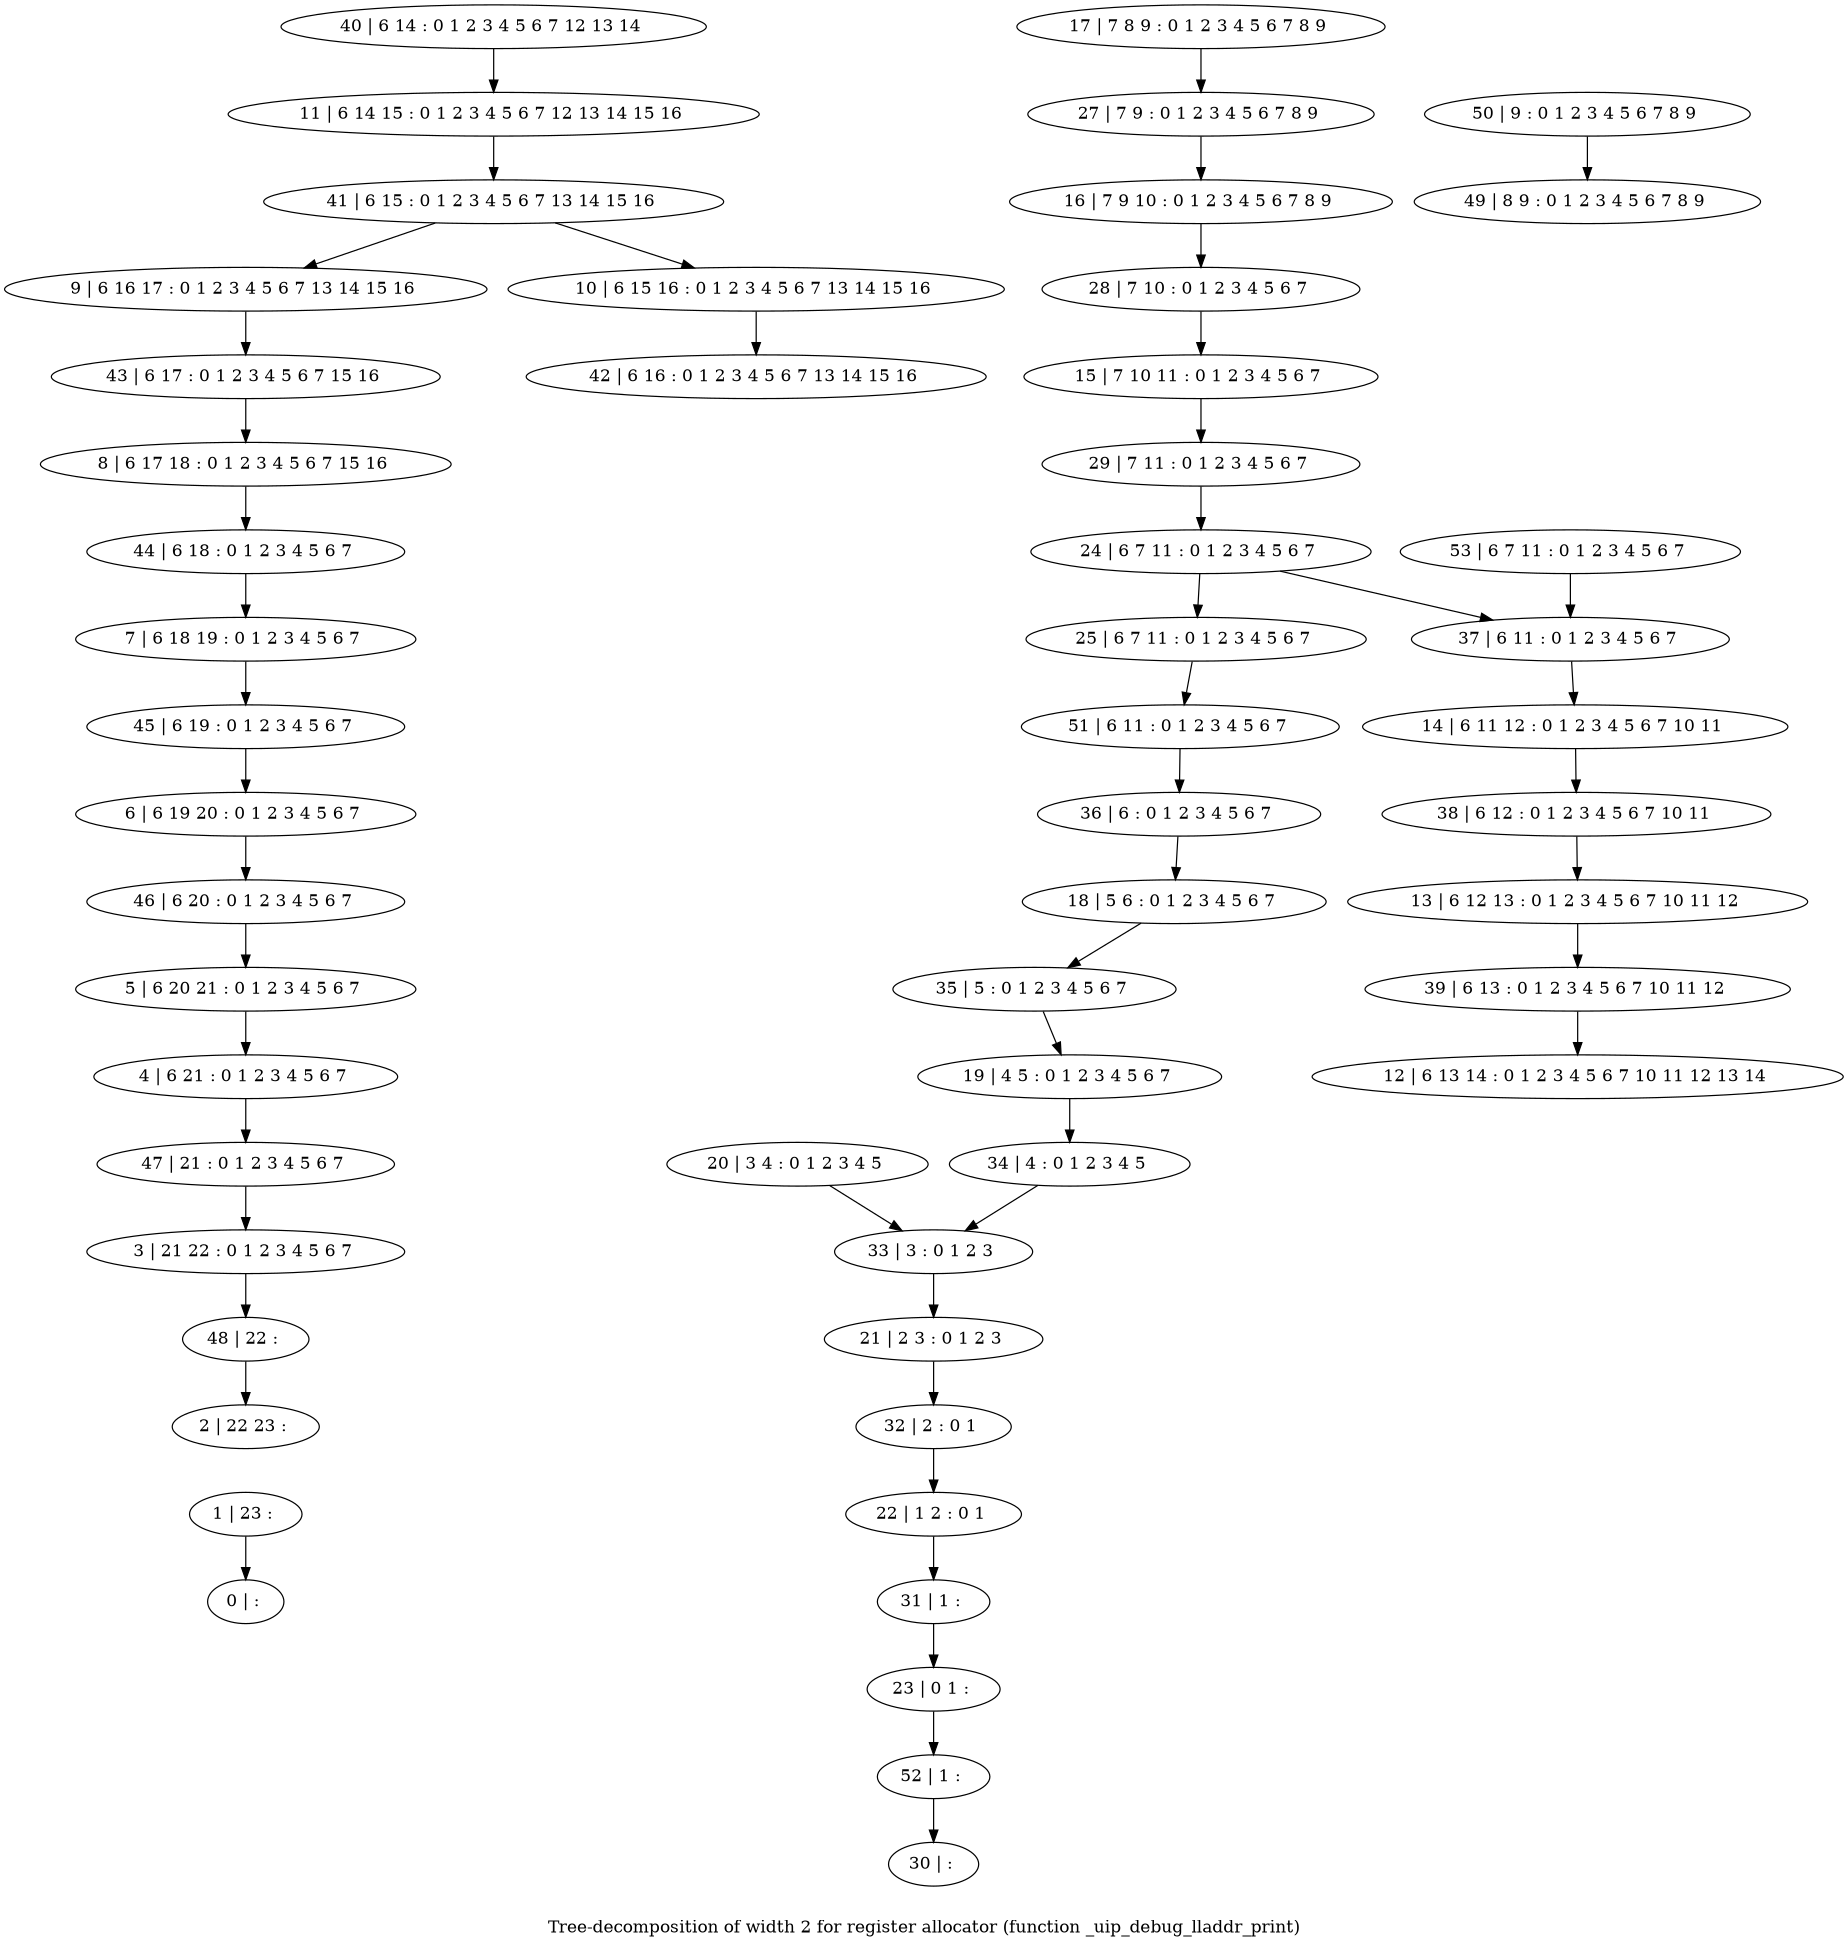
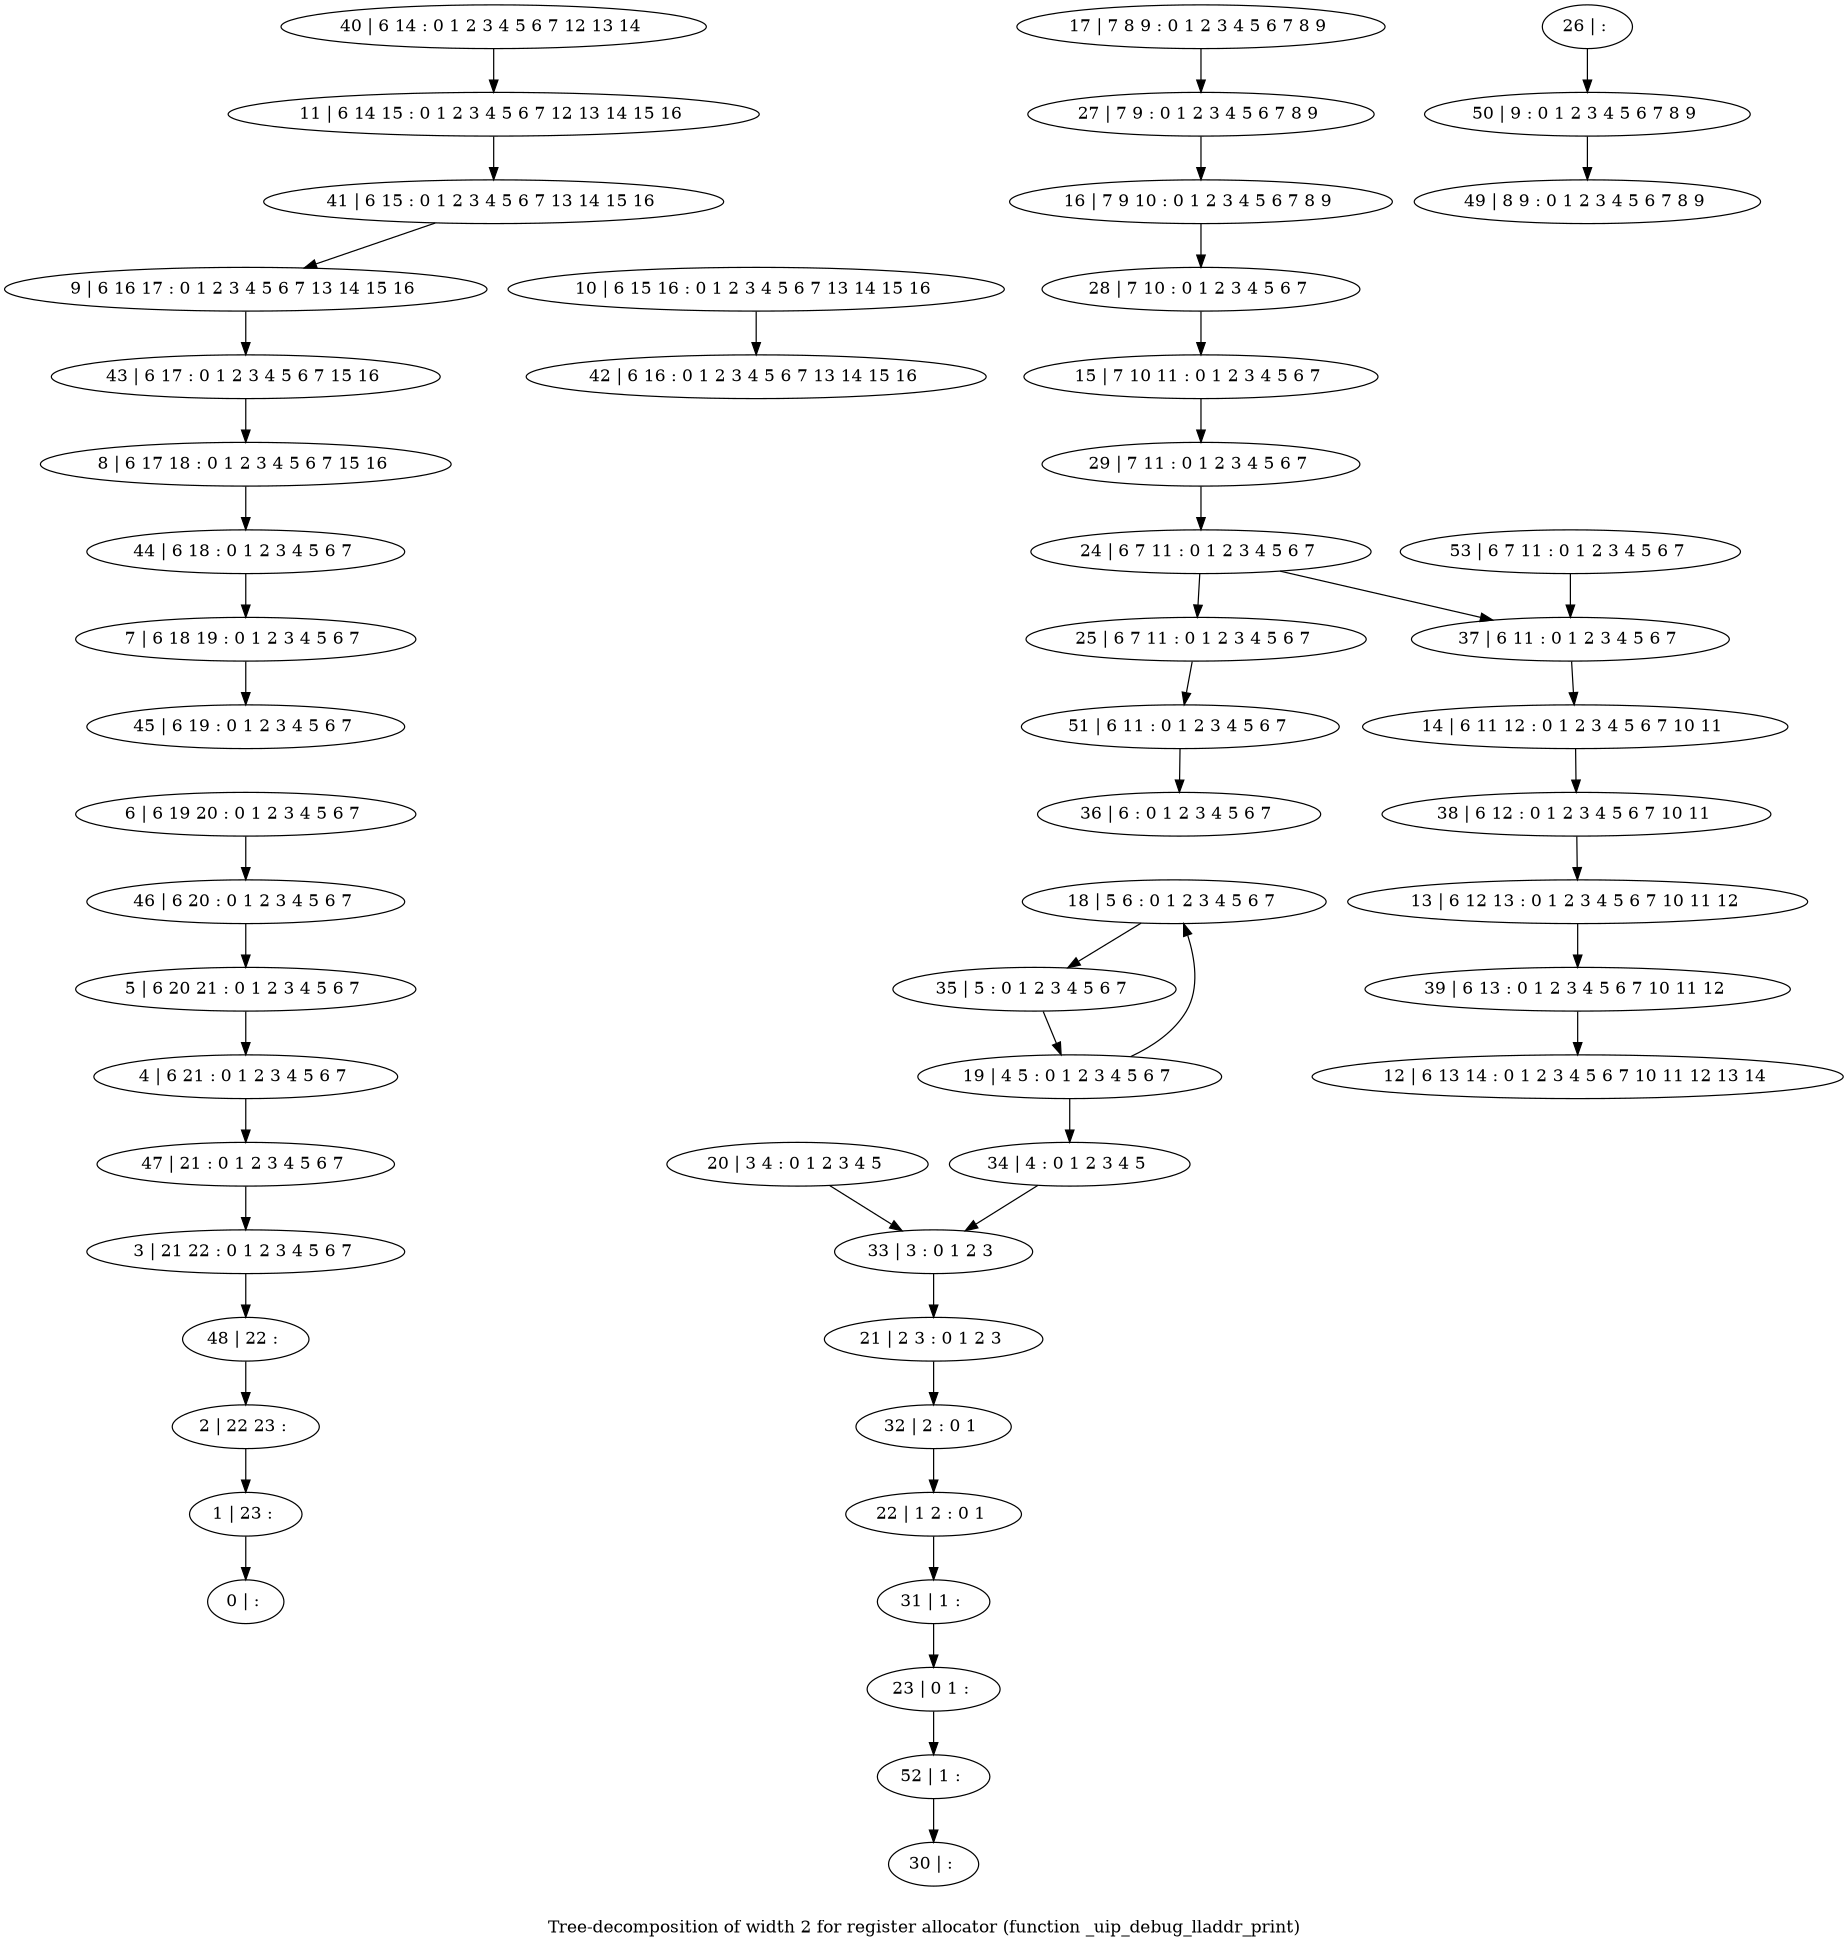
none -> (1587, 27)
(619, 244) -> none
(246, 765) -> none
(1177, 852) -> (1187, 1009)
none -> (246, 1465)
